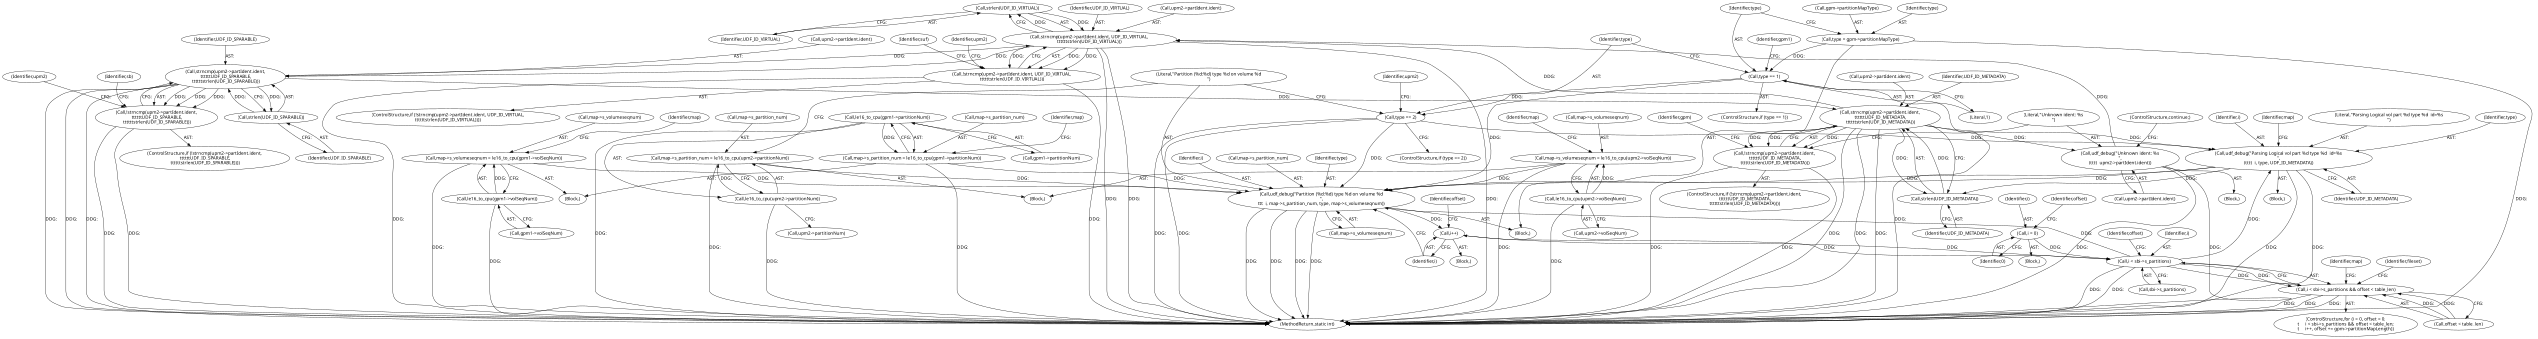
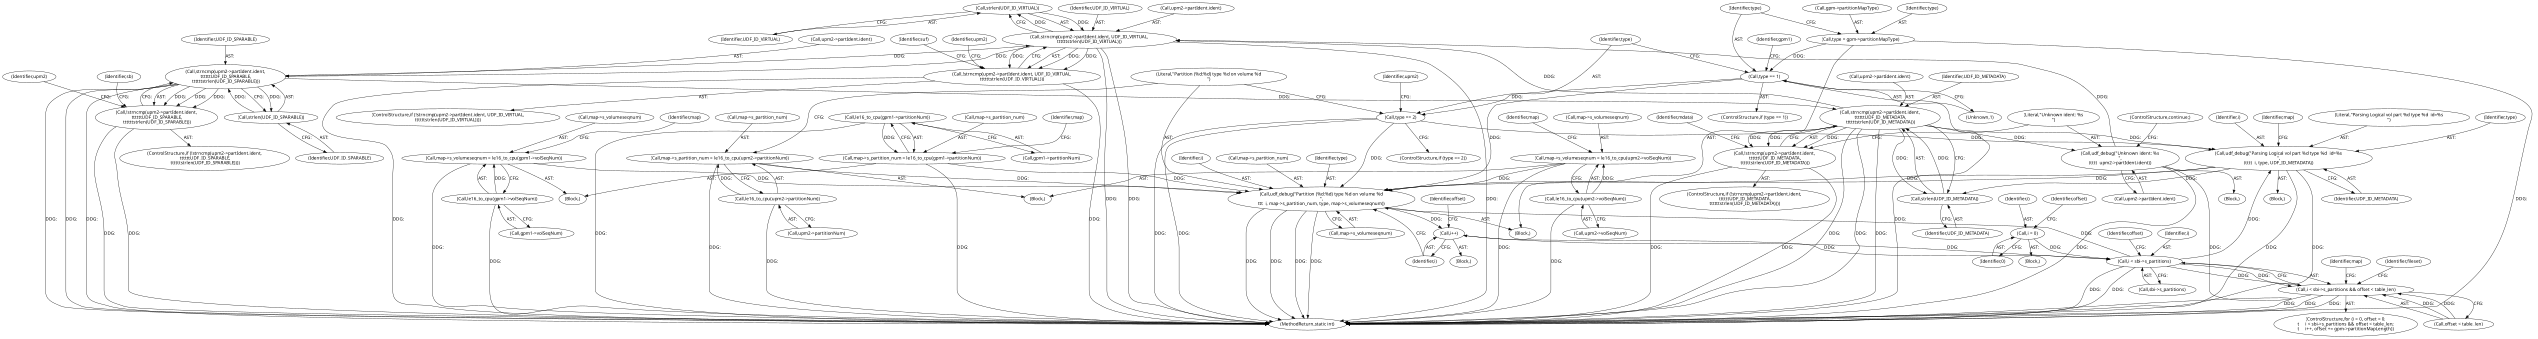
(1675, 118) -> (1675, 118)
(1980, 118) -> (1980, 118)
(667, 142) -> (787, 220)
